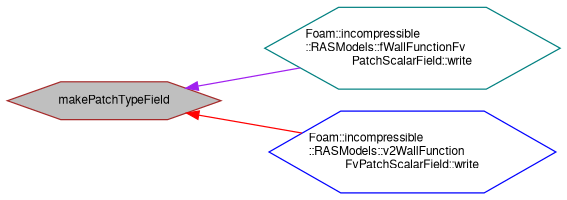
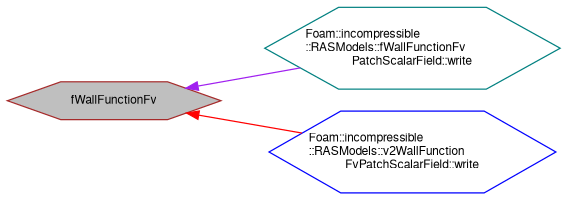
(114, 101) -> (114, 101)
